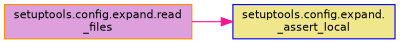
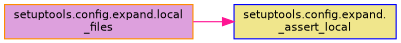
(98, 22) -> (99, 22)
